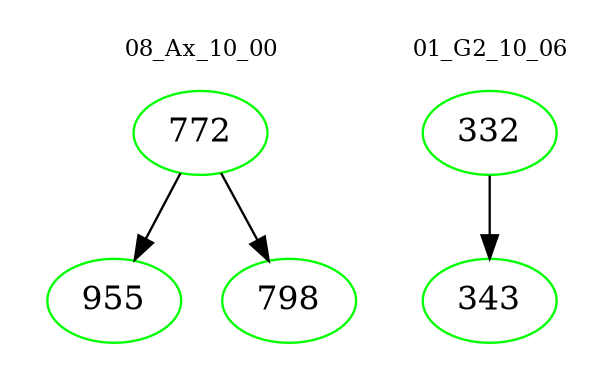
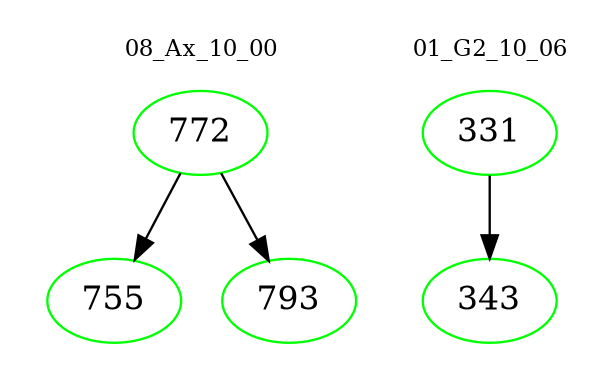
(490, 133) -> (490, 133)
(114, 301) -> (114, 301)
(289, 301) -> (289, 301)
